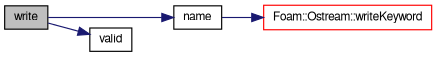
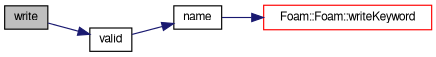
(105, 18) -> (147, 30)
(348, 18) -> (348, 18)
